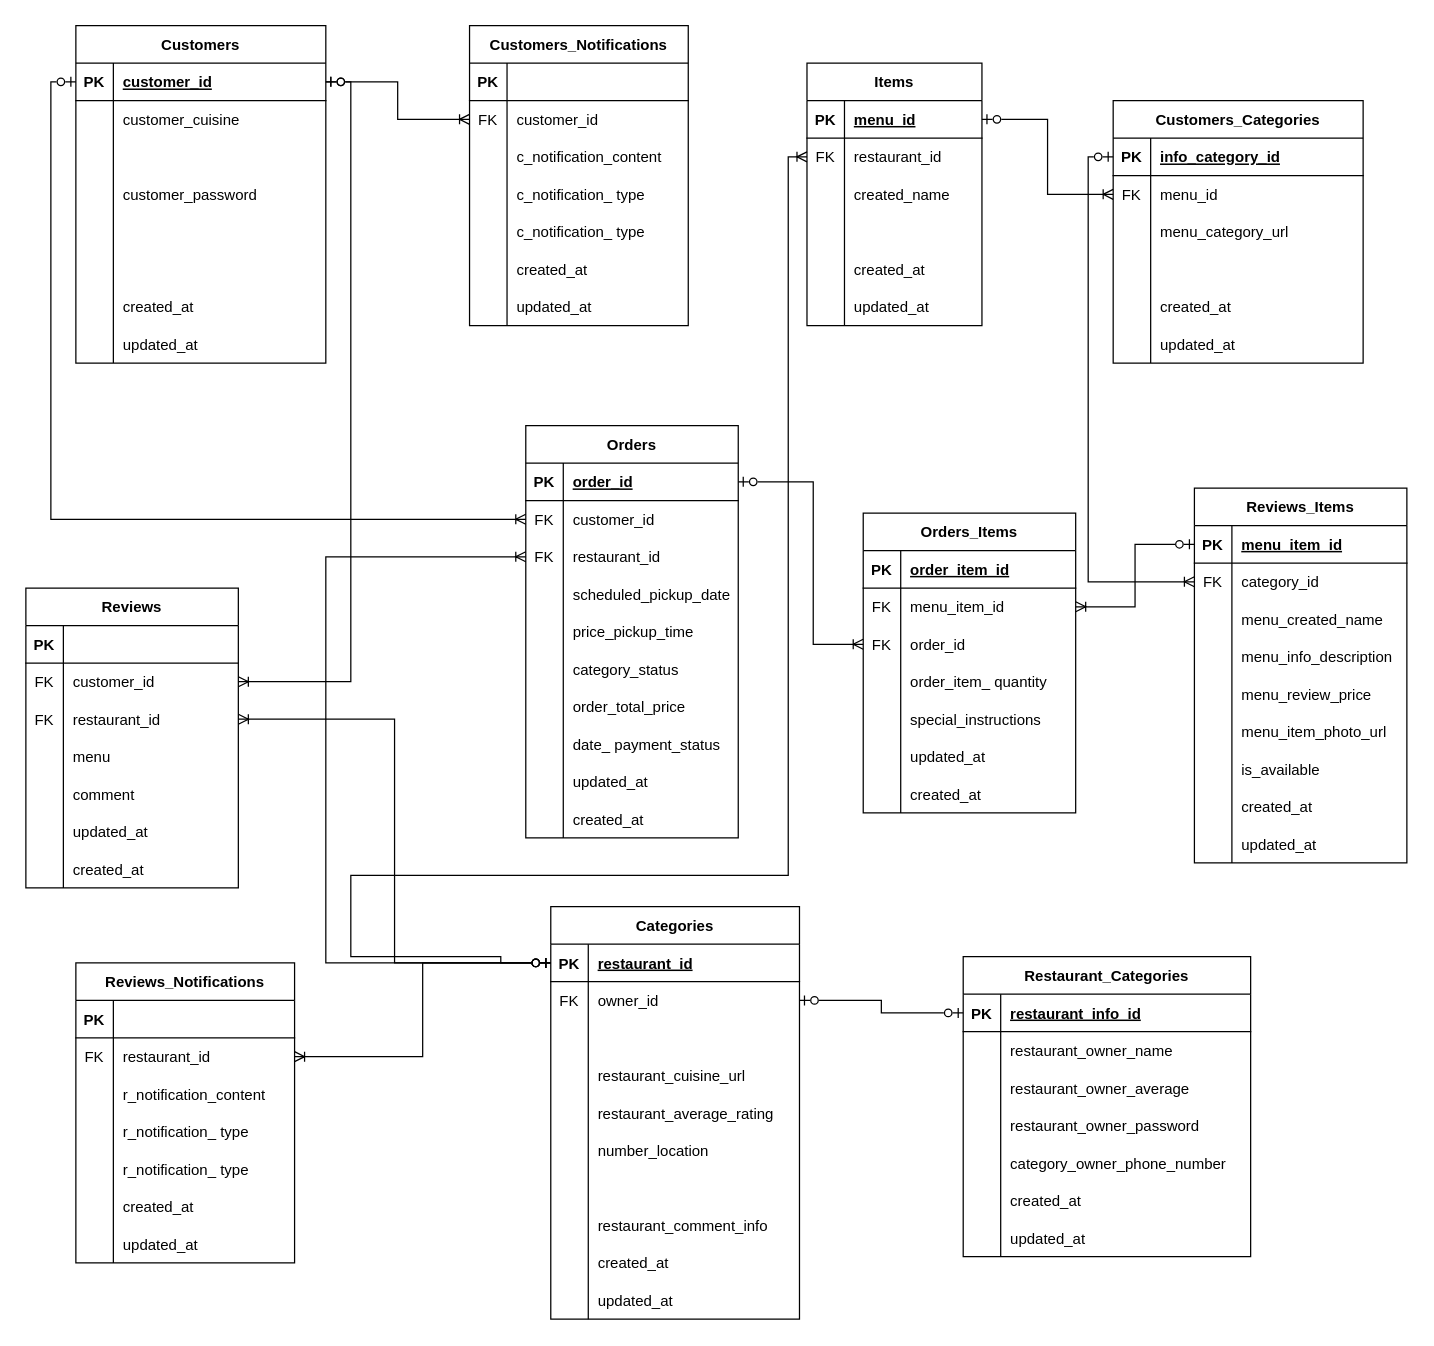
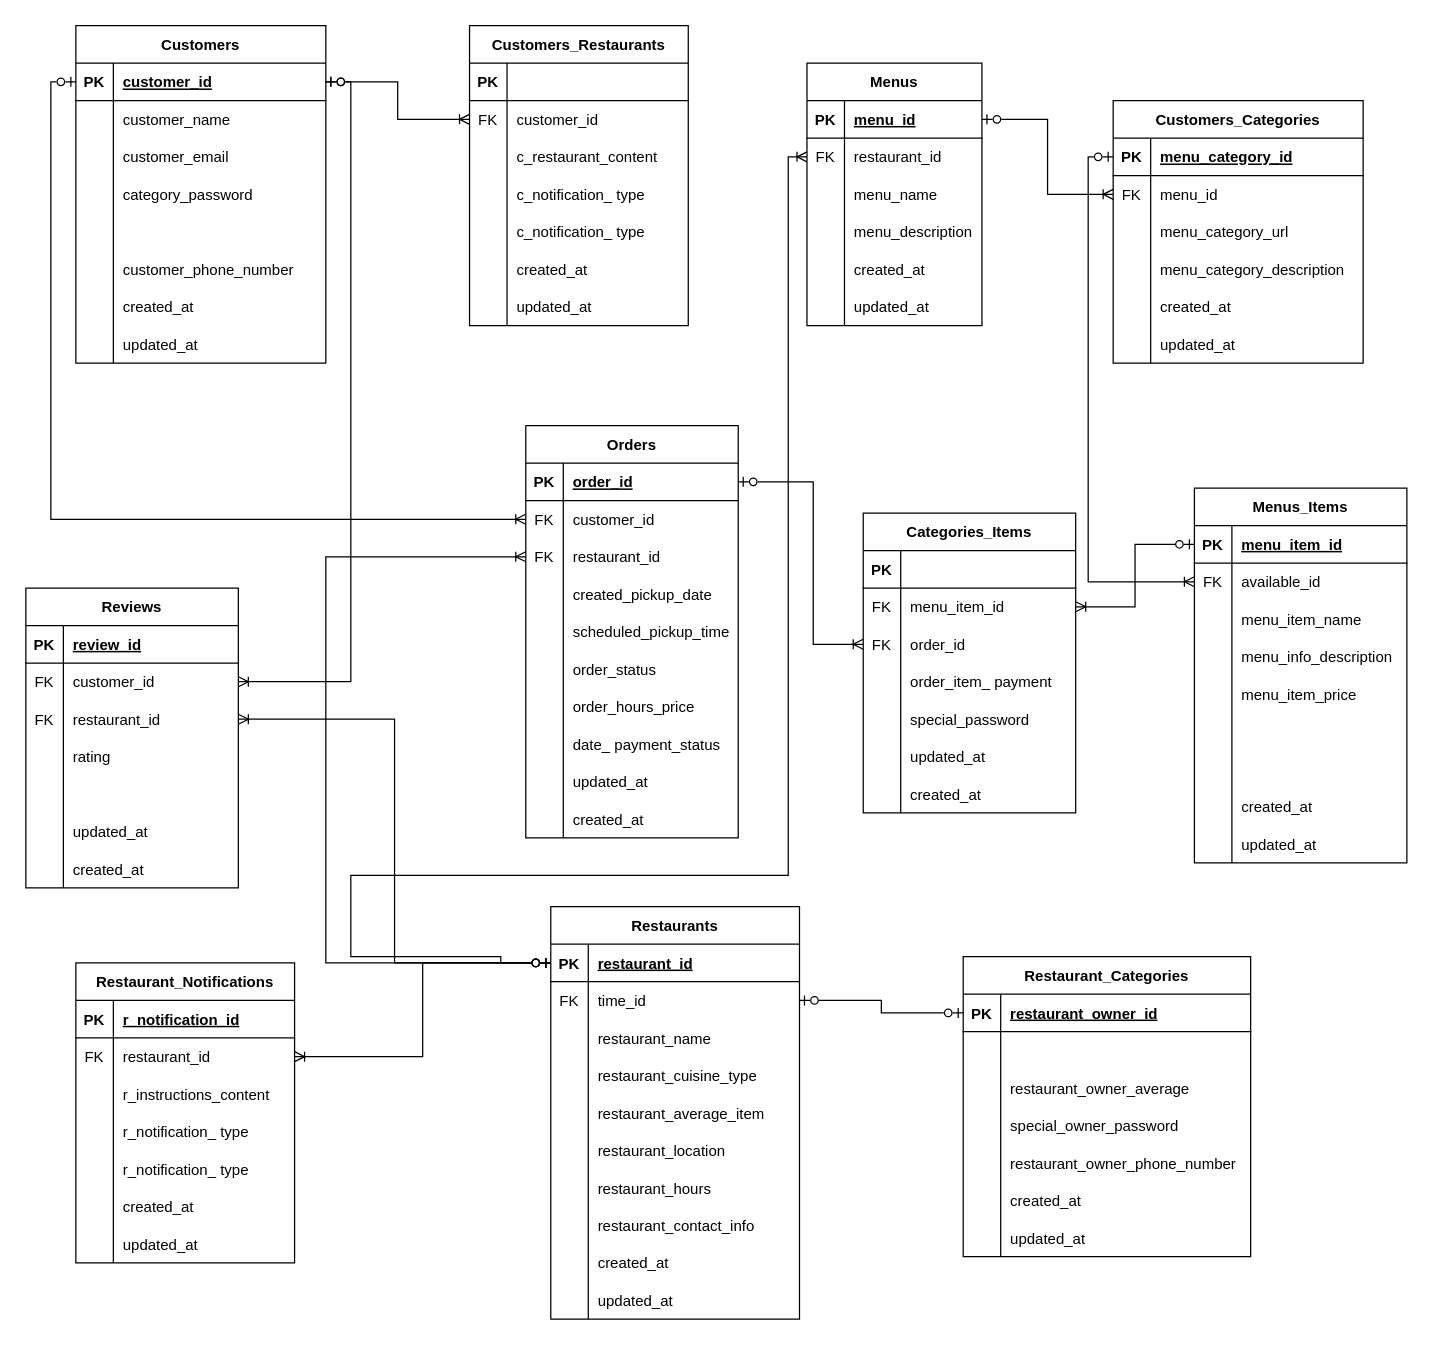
(578, 45) -> (578, 45)
(894, 83) -> (894, 83)
(186, 120) -> (177, 120)
none -> (219, 157)
(603, 158) -> (600, 158)
(1223, 158) -> (1225, 158)
(194, 195) -> (194, 195)
(904, 195) -> (892, 195)
none -> (913, 232)
none -> (219, 269)
none -> (1257, 269)
(1300, 508) -> (1300, 508)
(969, 533) -> (969, 533)
(988, 569) -> none
(1286, 583) -> (1284, 583)
(657, 595) -> (650, 595)
(1313, 620) -> (1298, 620)
(638, 633) -> (655, 633)
none -> (151, 644)
(636, 670) -> (623, 670)
(990, 683) -> (988, 683)
(1309, 695) -> (1300, 695)
(640, 708) -> (642, 708)
(986, 720) -> (973, 720)
(1319, 732) -> none
(89, 758) -> (96, 758)
(1319, 769) -> none
(151, 794) -> none
(674, 926) -> (674, 926)
(184, 983) -> (184, 983)
(629, 1001) -> (623, 1001)
(1082, 1014) -> (1088, 1014)
none -> (204, 1019)
none -> (694, 1038)
(1126, 1051) -> none
(684, 1076) -> (690, 1076)
(209, 1095) -> (211, 1095)
(701, 1114) -> (692, 1114)
(1115, 1126) -> (1099, 1126)
(657, 1151) -> (673, 1151)
(1123, 1164) -> (1132, 1164)
none -> (694, 1188)
(692, 1226) -> (692, 1226)
